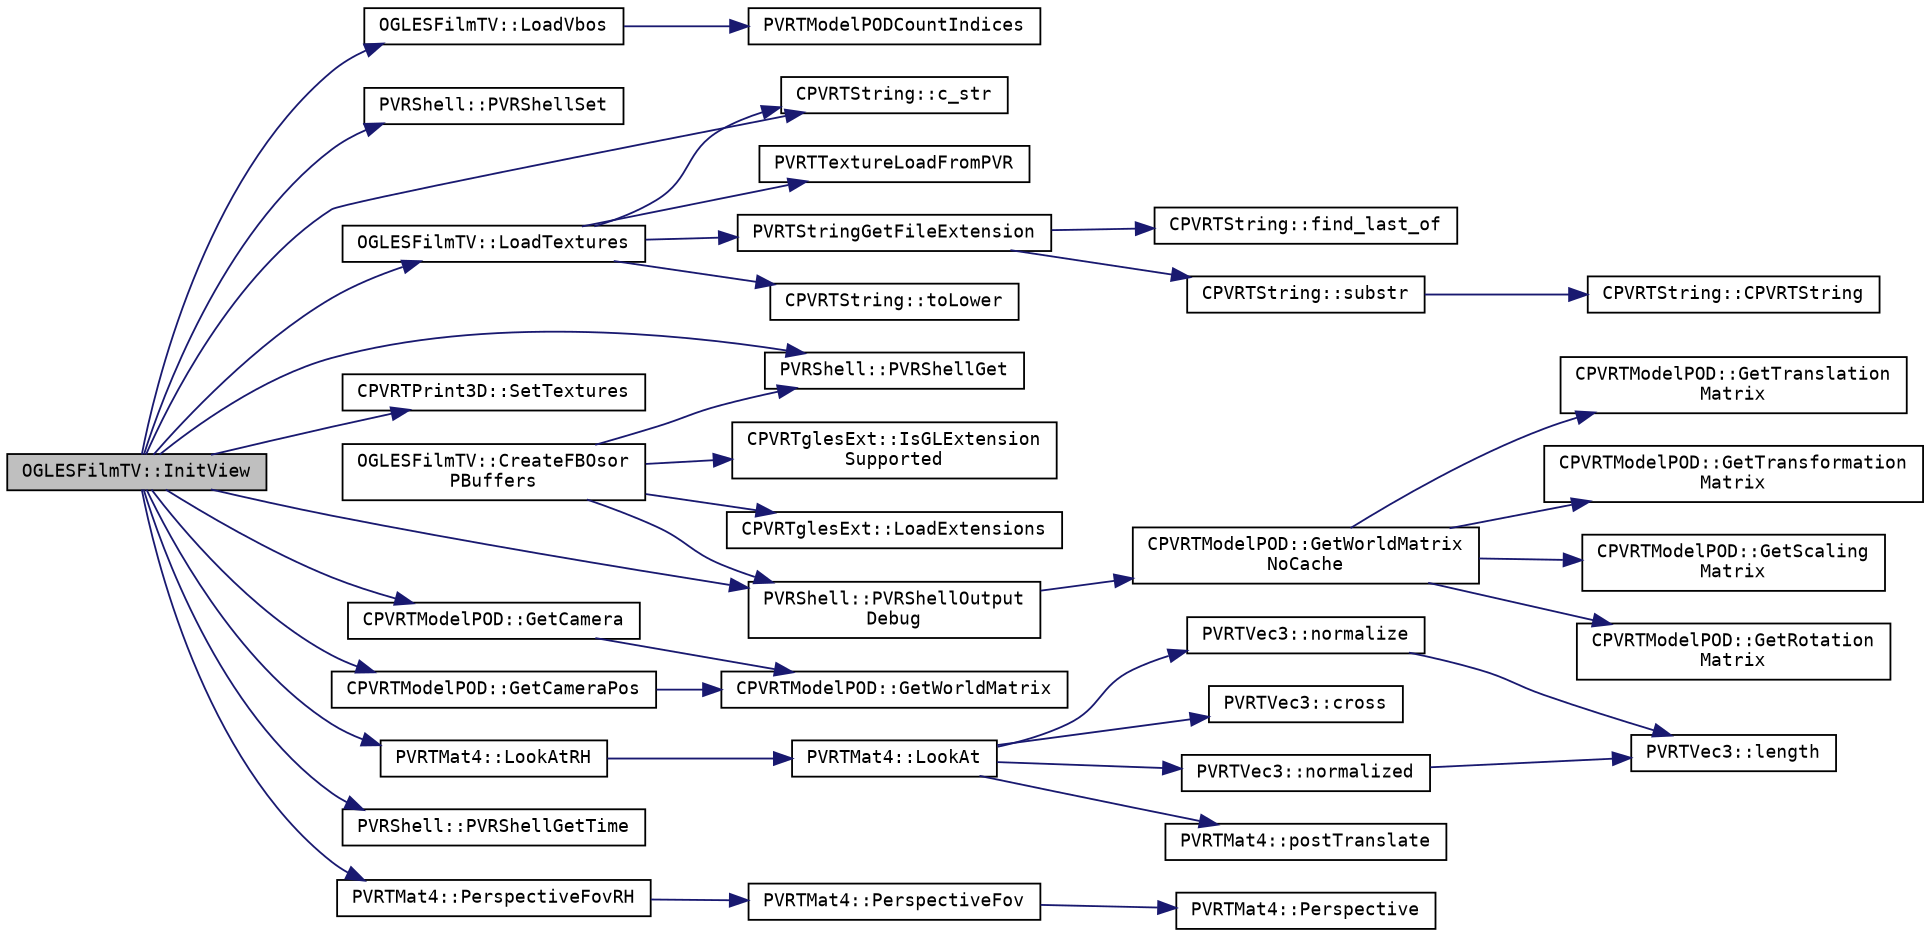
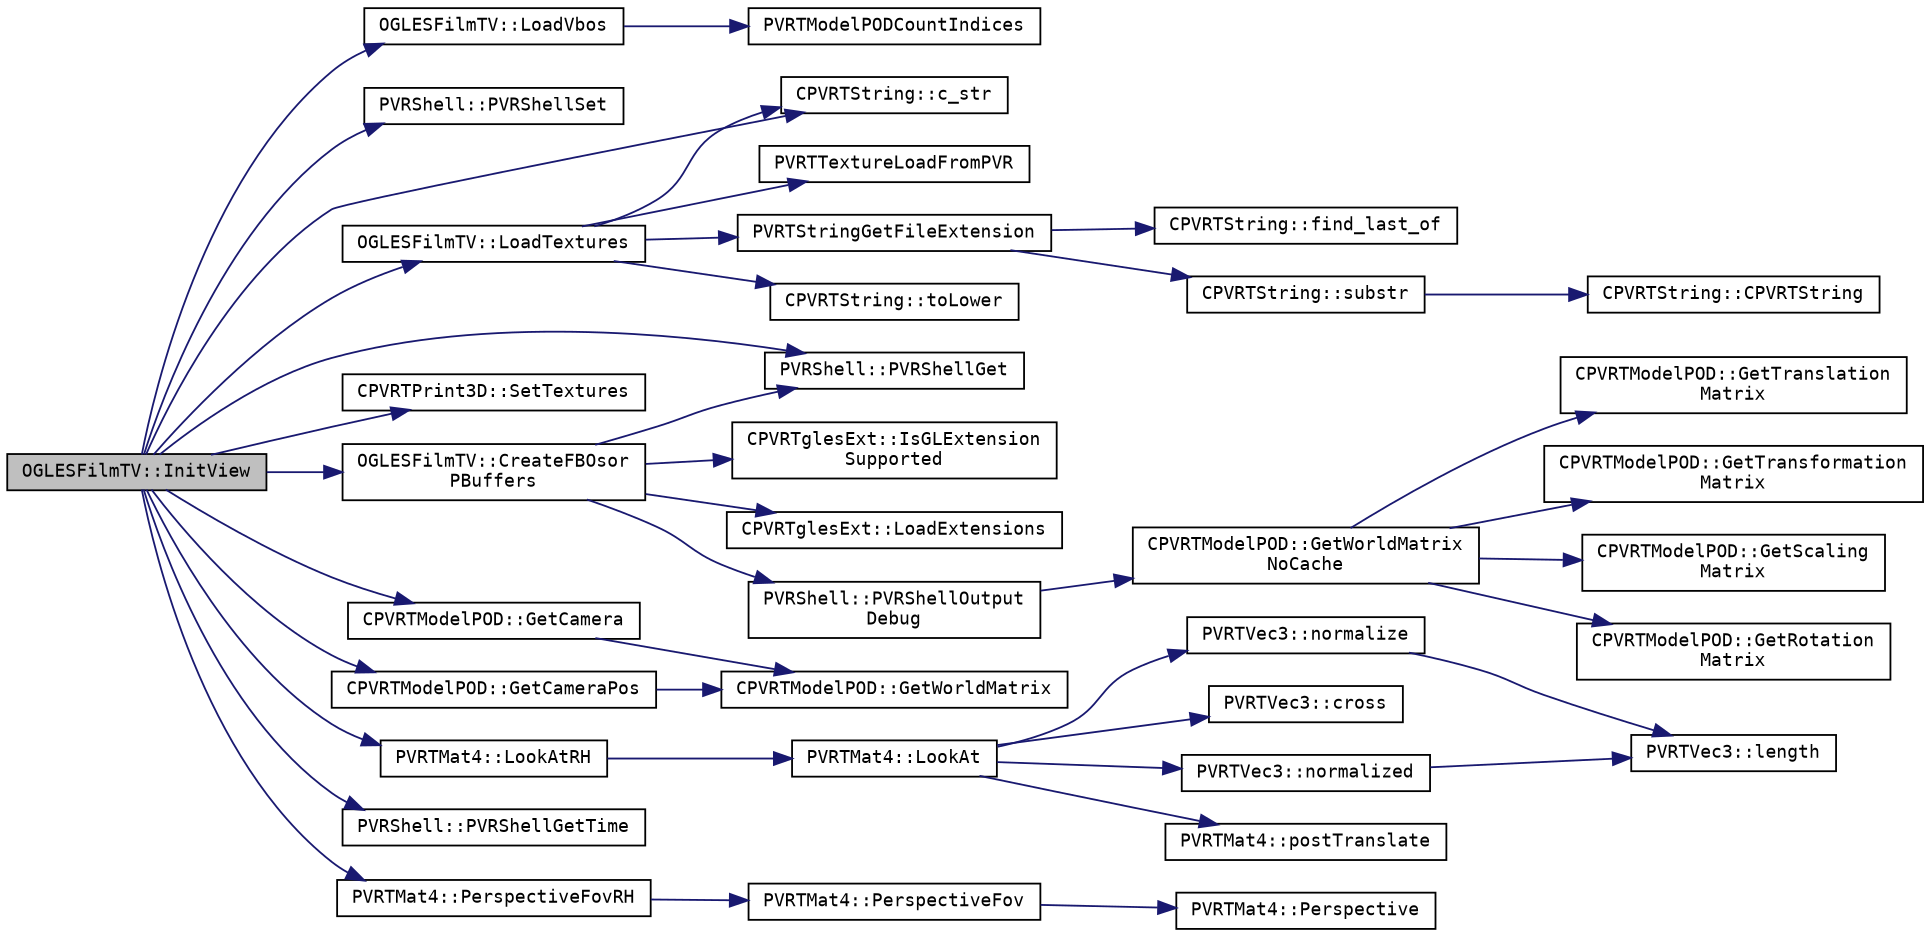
(470, 541) -> (295, 472)
